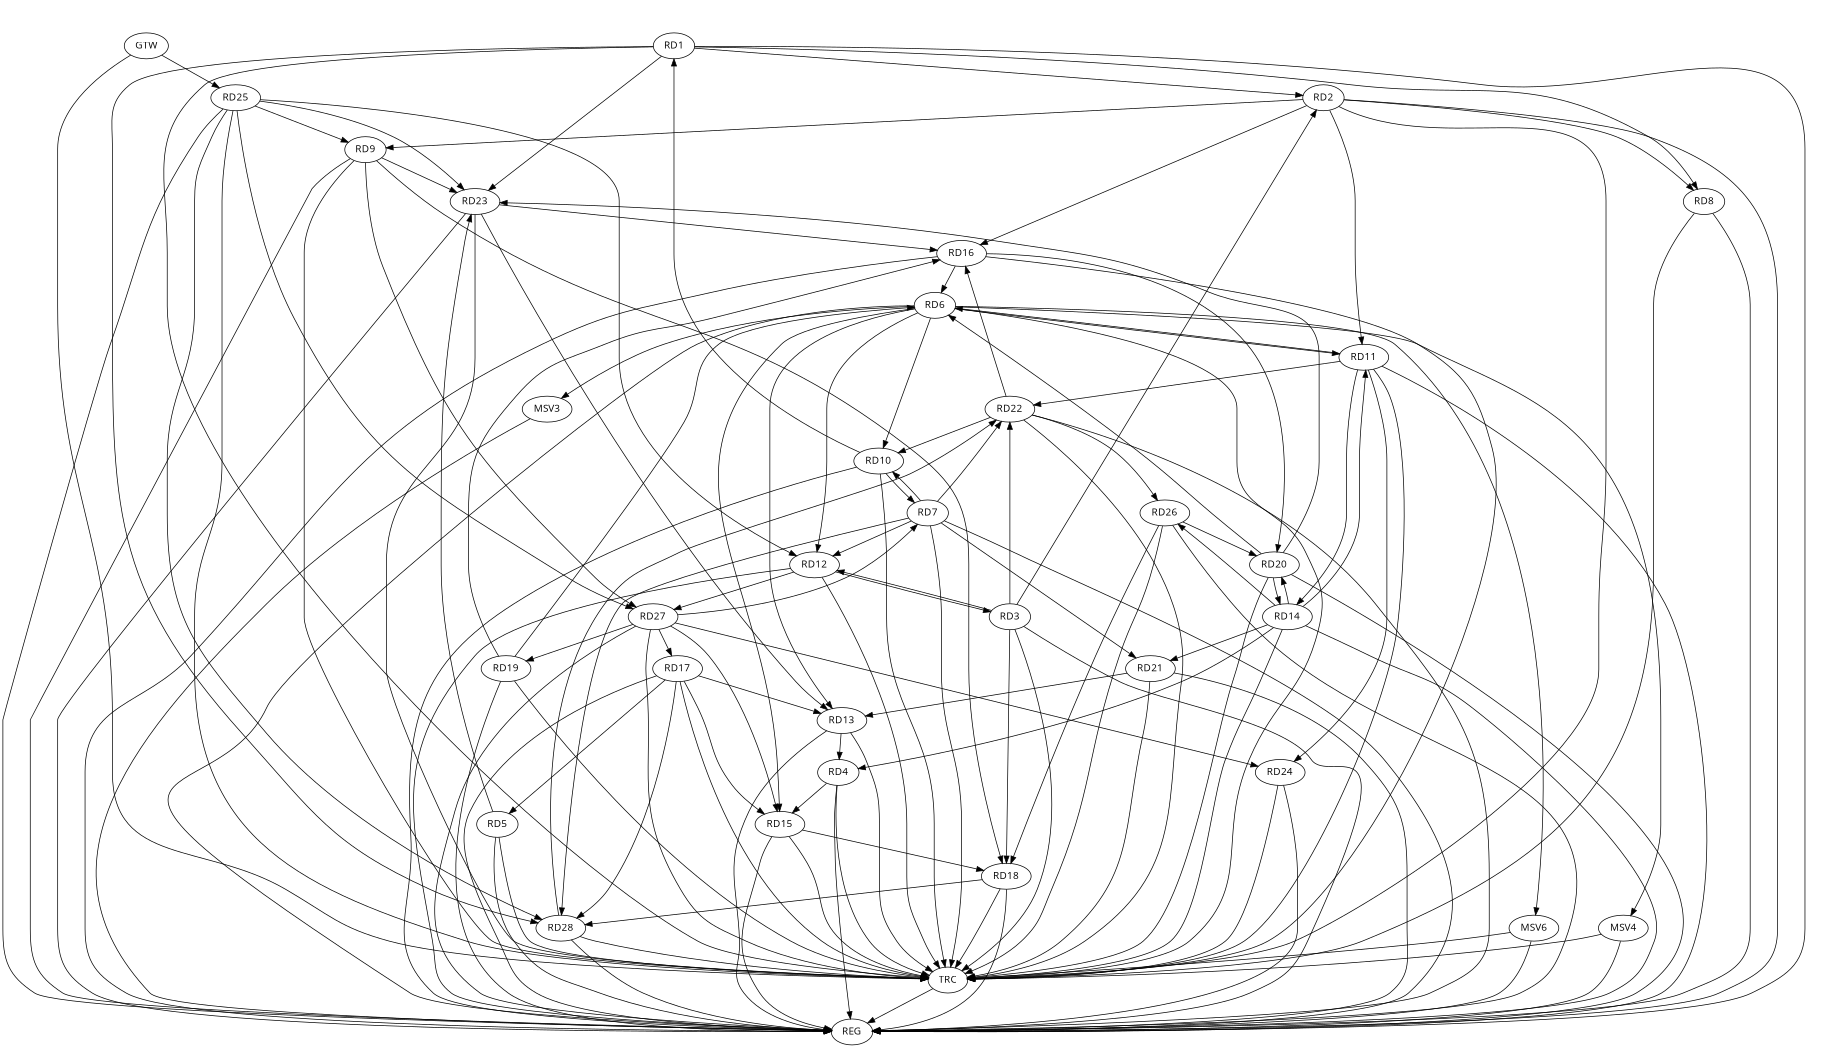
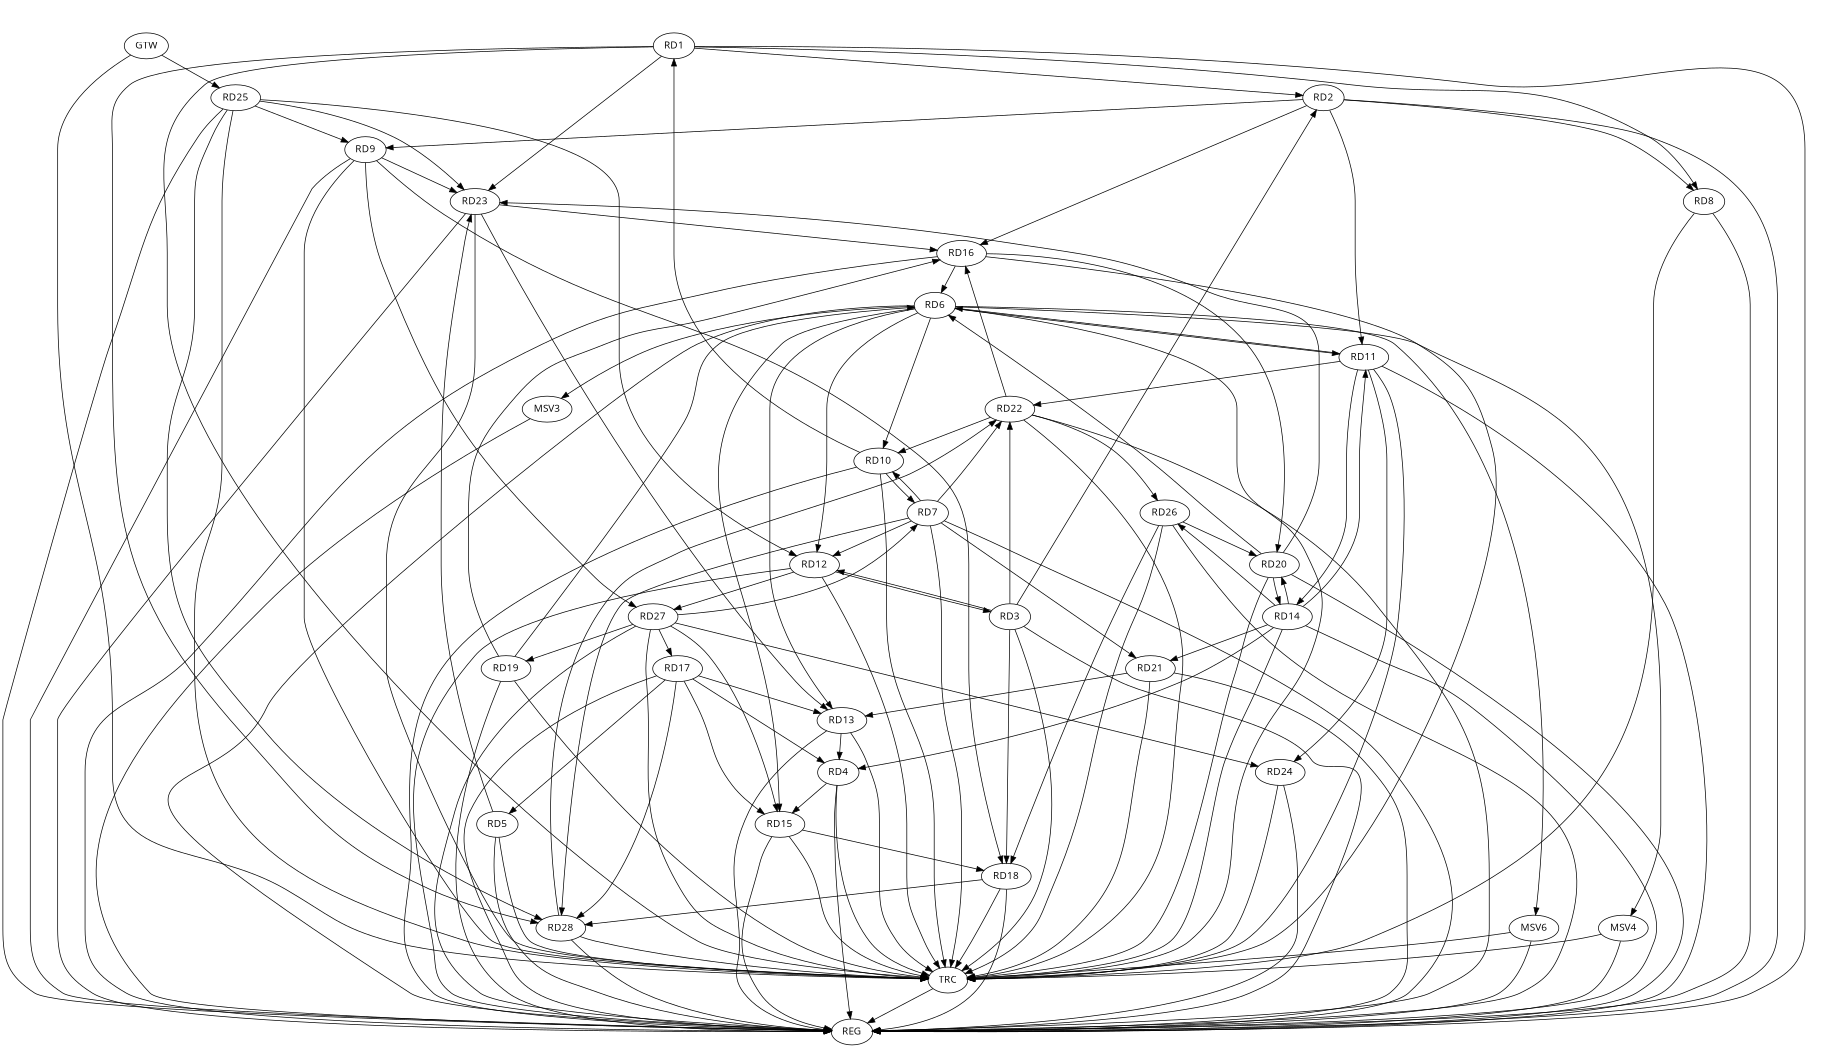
(356, 417) -> none
(1599, 649) -> none
(751, 861) -> (755, 719)
